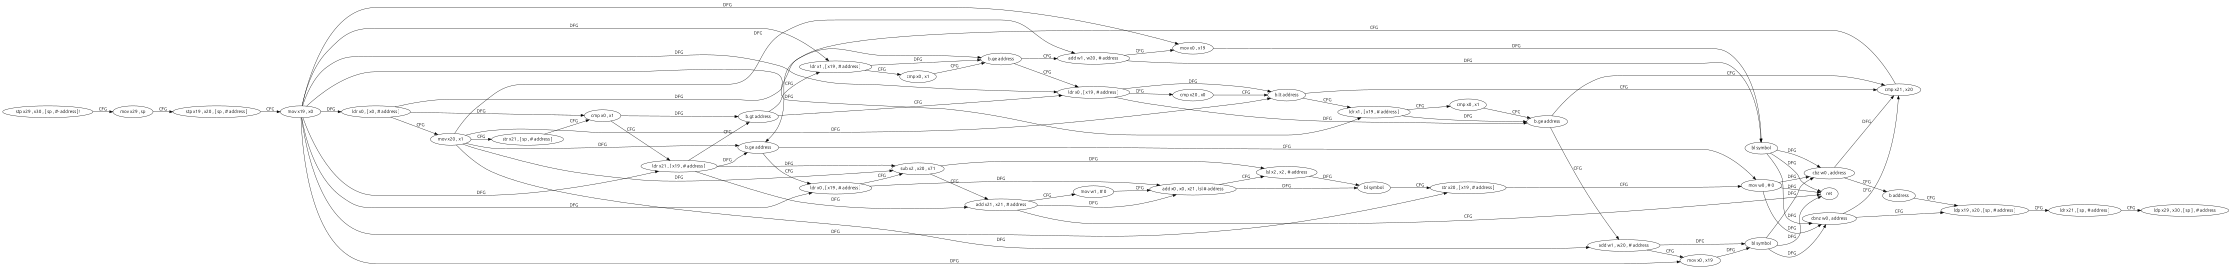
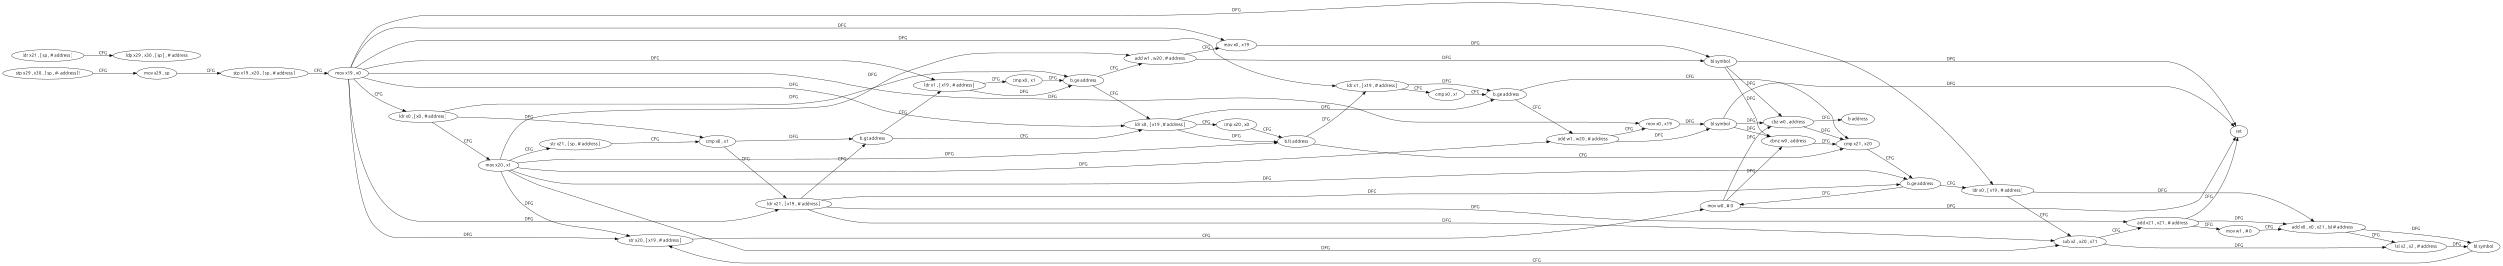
(331, 109) -> (379, 94)
(1985, 210) -> none
none -> (546, 219)
